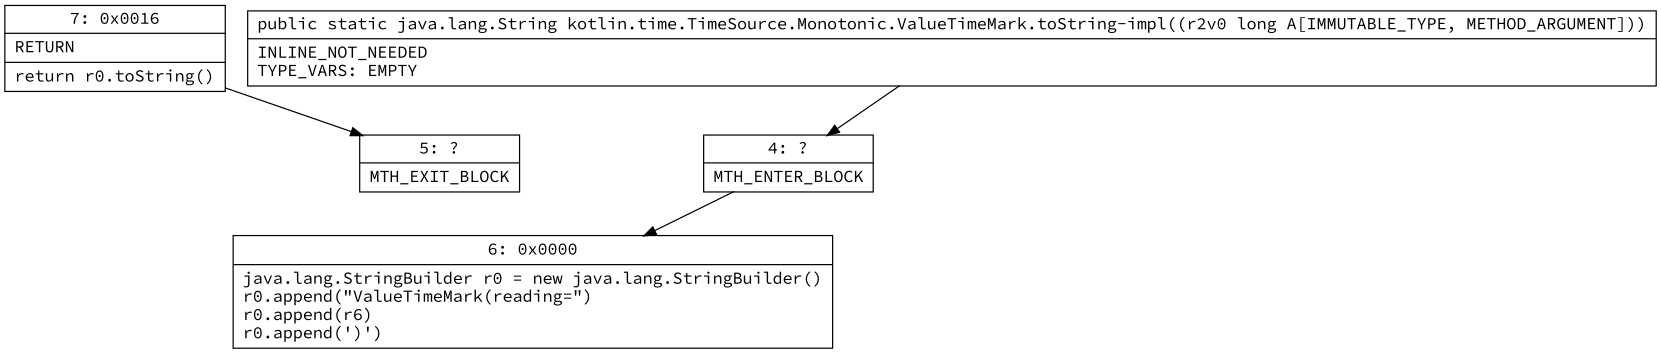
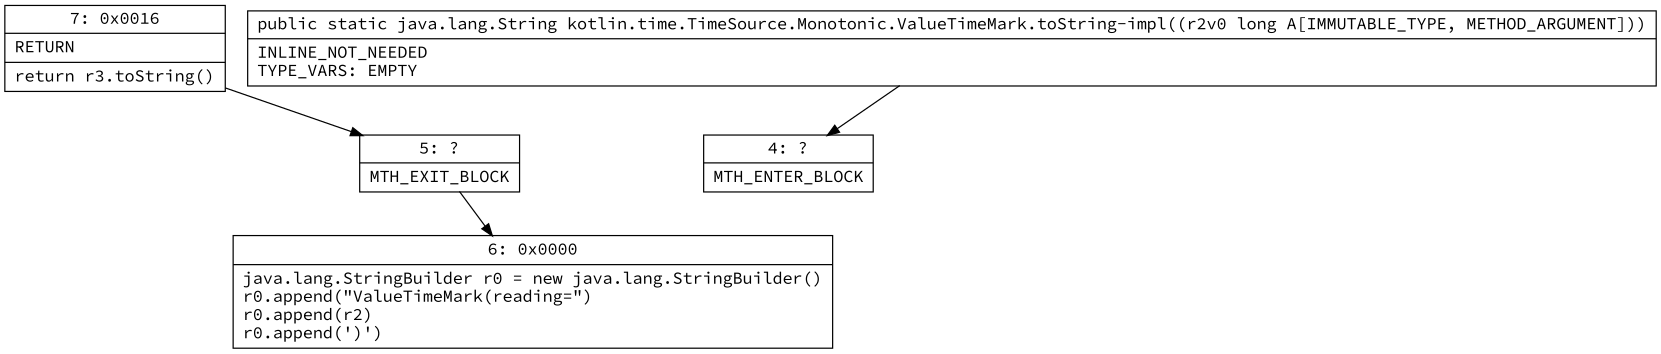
(115, 76) -> (115, 76)
(695, 211) -> (472, 209)
(308, 315) -> (308, 315)
